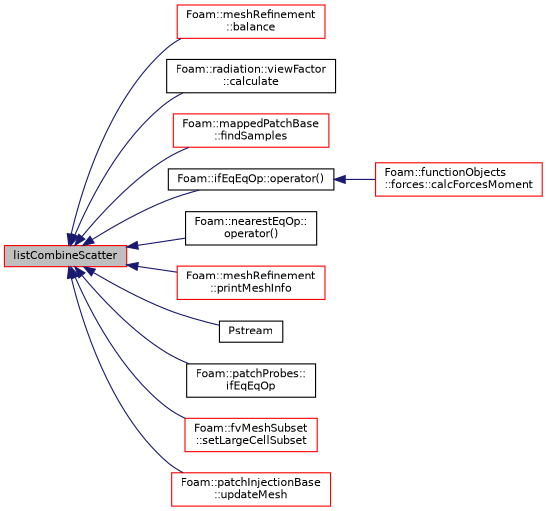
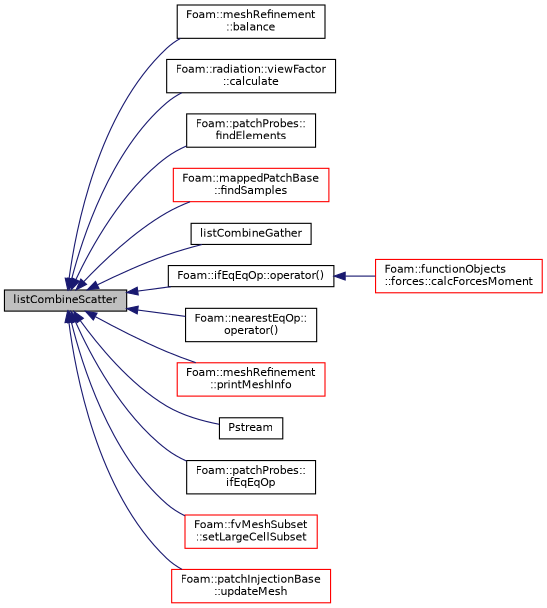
(251, 22) -> (251, 22)
none -> (251, 131)
none -> (251, 234)
(66, 256) -> (66, 301)
